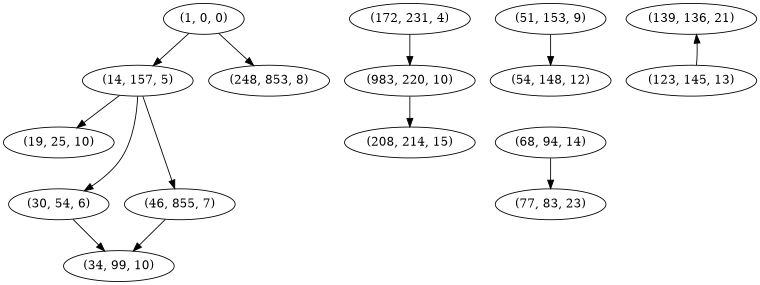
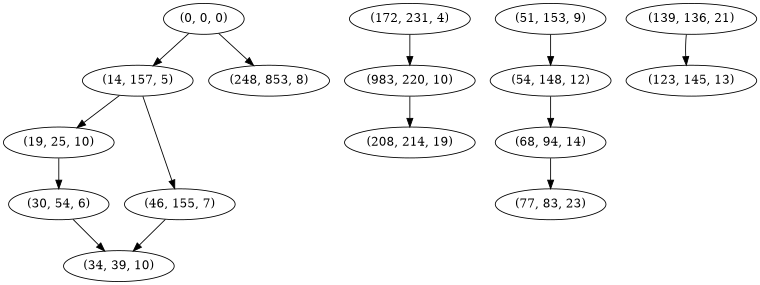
(204, 19) -> (204, 19)
(697, 54) -> (686, 46)
none -> (551, 107)
(410, 142) -> (410, 142)
(127, 148) -> (59, 169)
(180, 204) -> (180, 204)
(119, 266) -> (119, 266)
